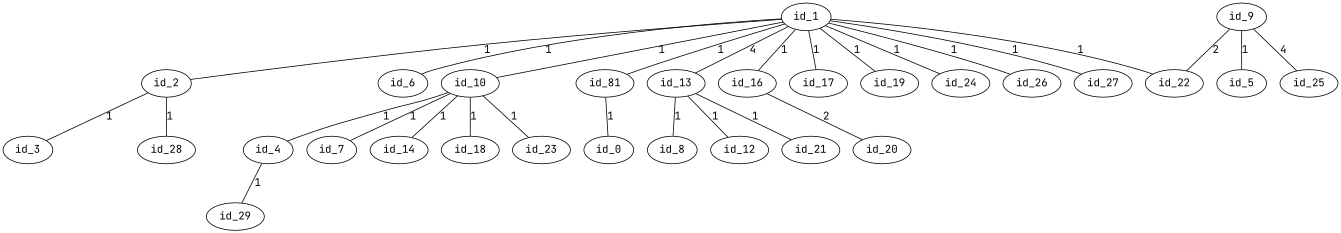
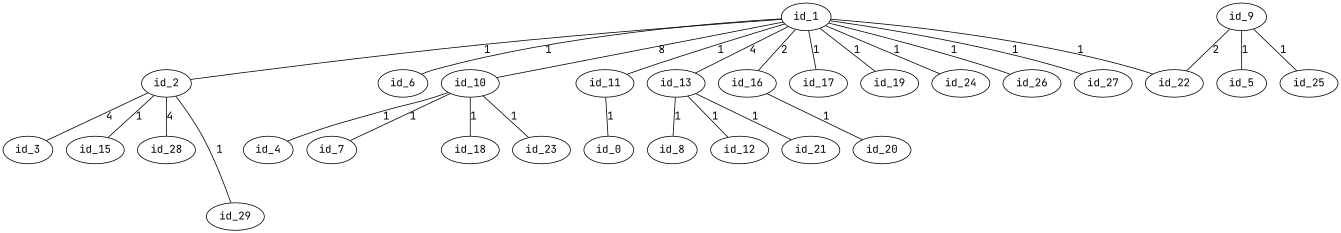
(662, 50) -> (662, 50)
(784, 50) -> (784, 50)
(1283, 50) -> (1283, 50)
(605, 83) -> (605, 83)
(109, 117) -> (109, 117)
(170, 117) -> (170, 117)
(827, 117) -> (827, 117)
none -> (95, 150)
(399, 150) -> none
(252, 183) -> (208, 147)
